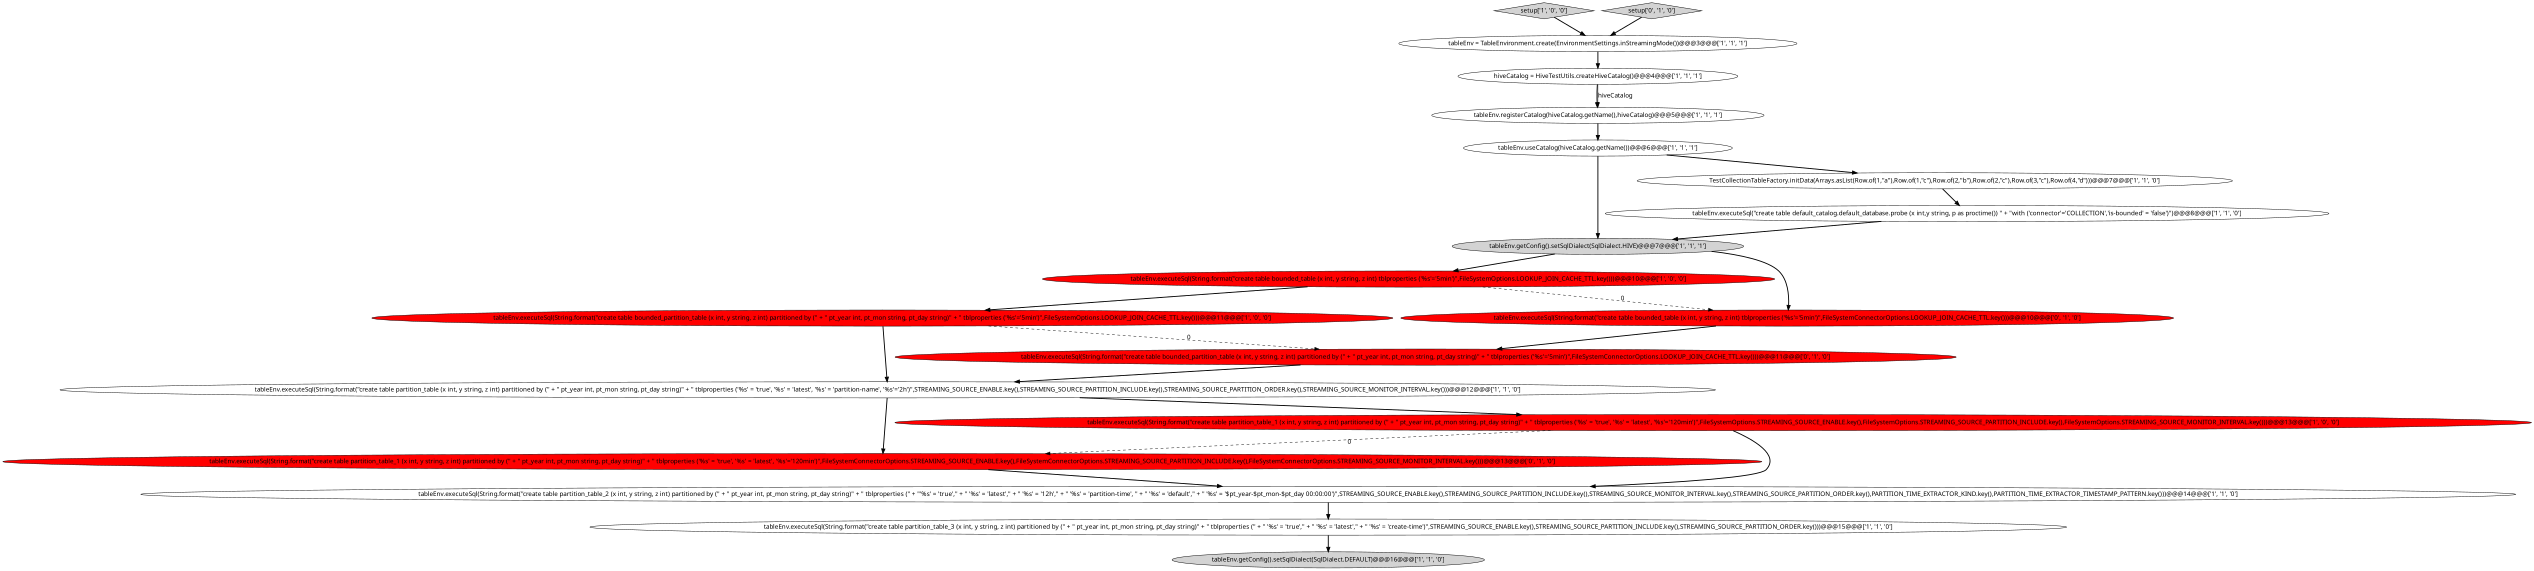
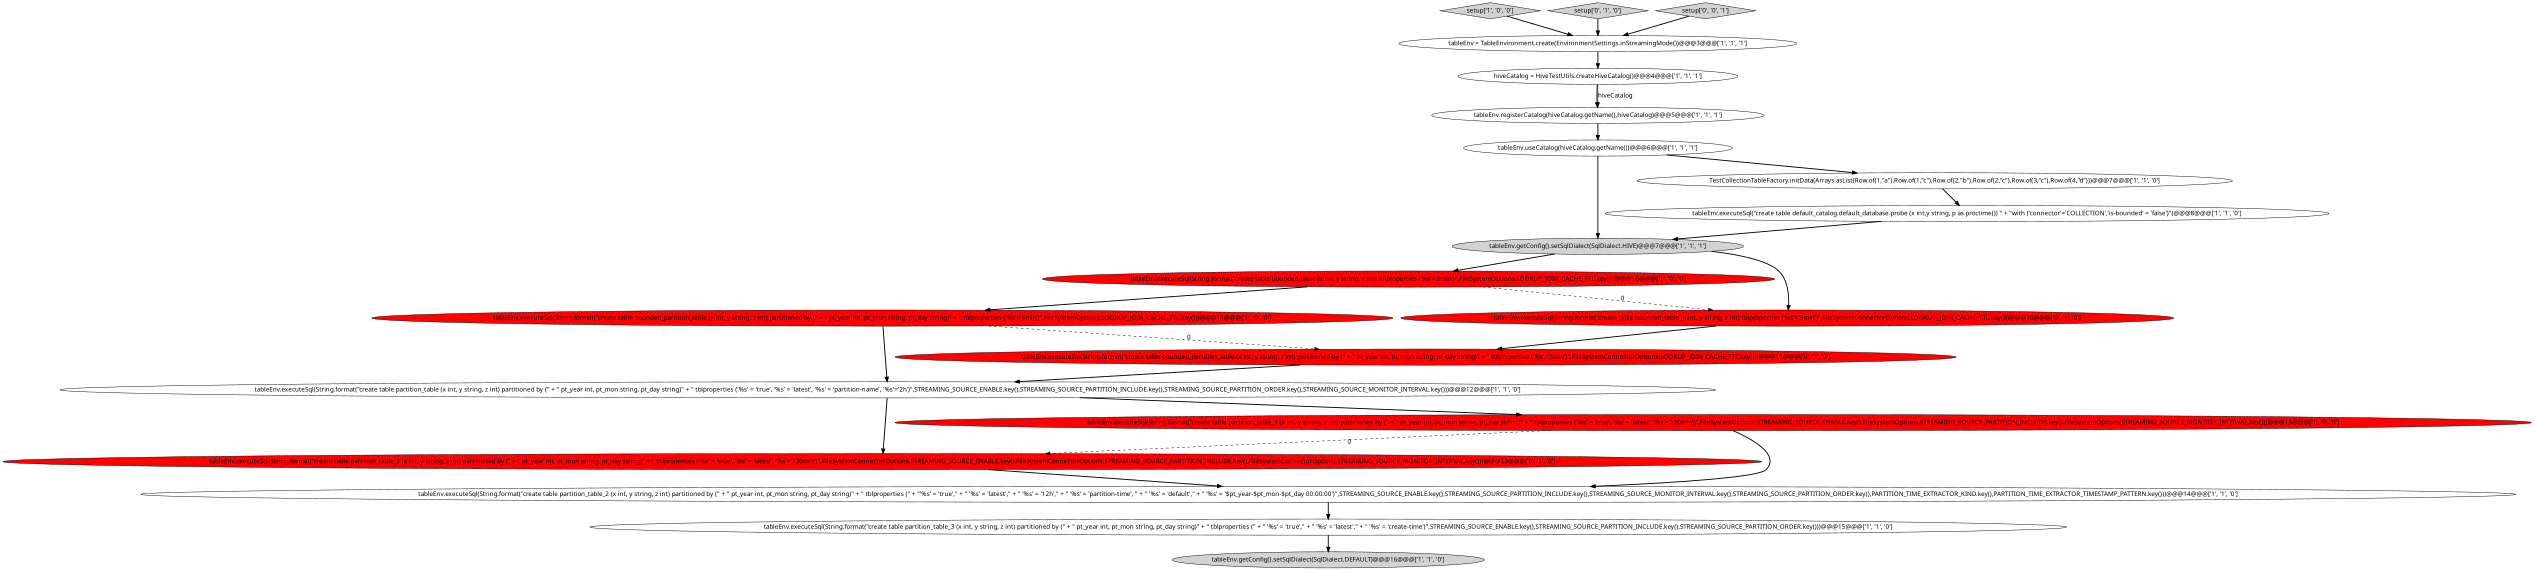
none -> (1706, 11)
